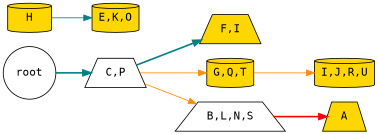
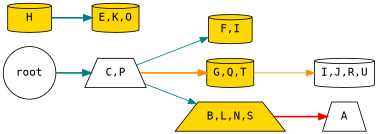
(67, 18) -> (67, 18)
(230, 29) -> (230, 29)
(165, 54) -> (169, 53)
(169, 73) -> (169, 73)
(344, 73) -> (344, 73)
(167, 92) -> (167, 92)
(230, 117) -> (230, 117)
(344, 117) -> (344, 117)
